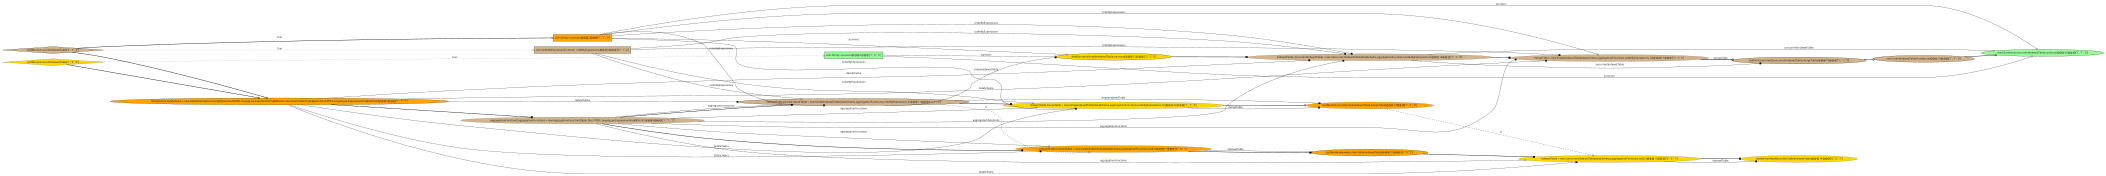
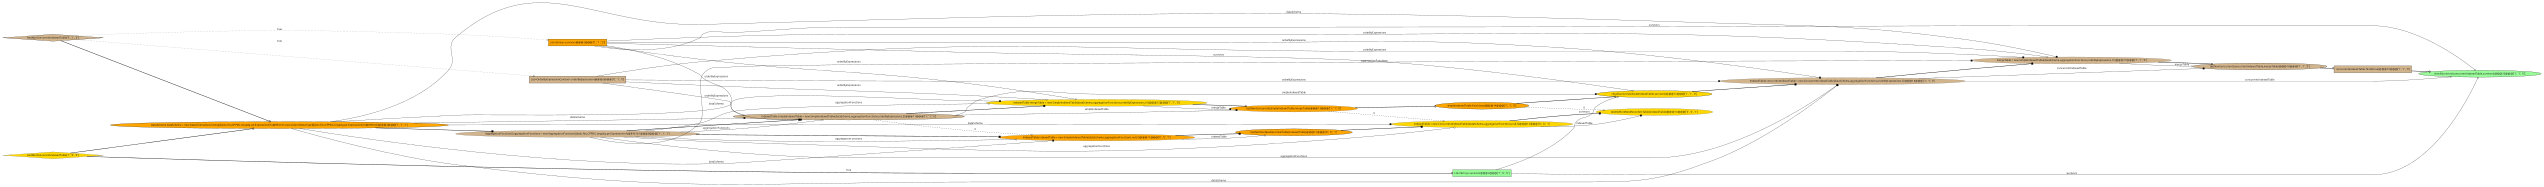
(315, 41) -> (312, 31)
(460, 59) -> (769, 172)
(1924, 59) -> (2373, 69)
none -> (1482, 106)
